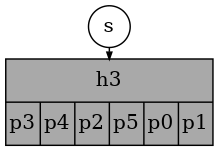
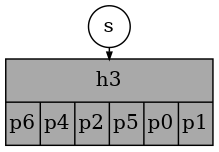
(23, 123) -> (23, 123)
